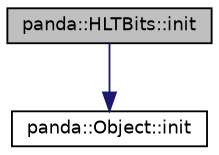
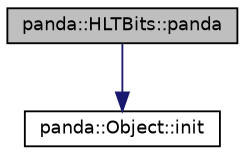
(109, 26) -> (122, 26)
